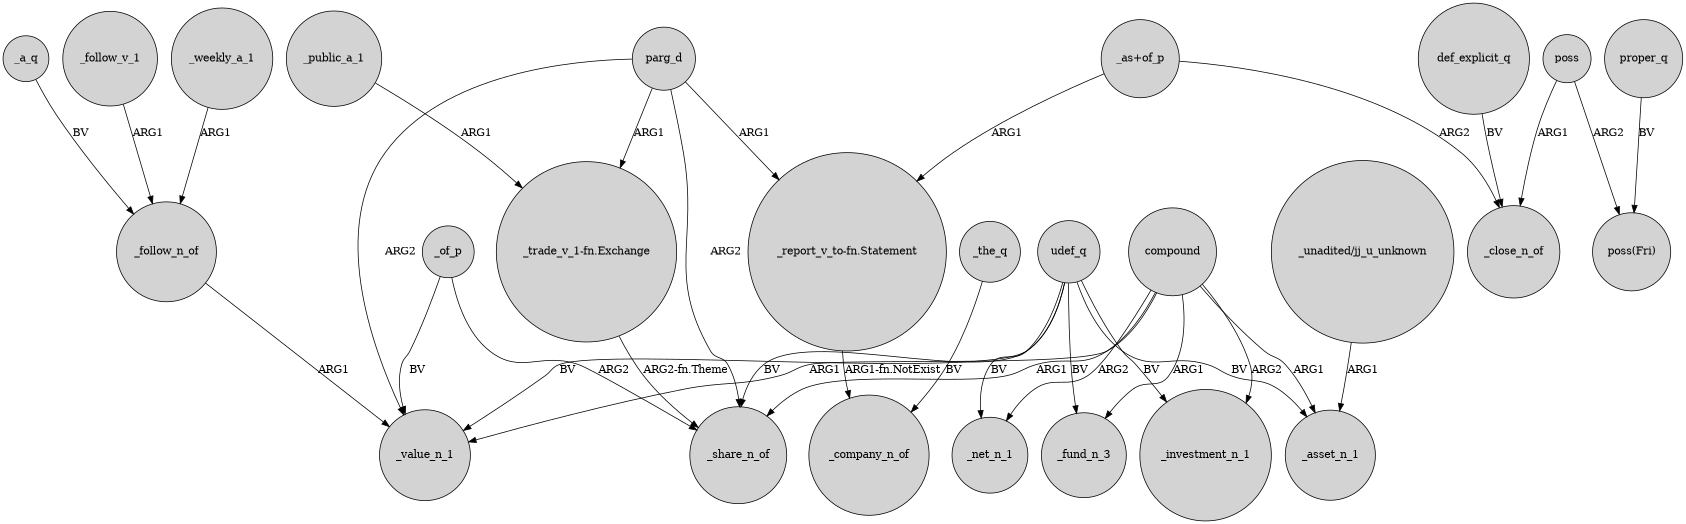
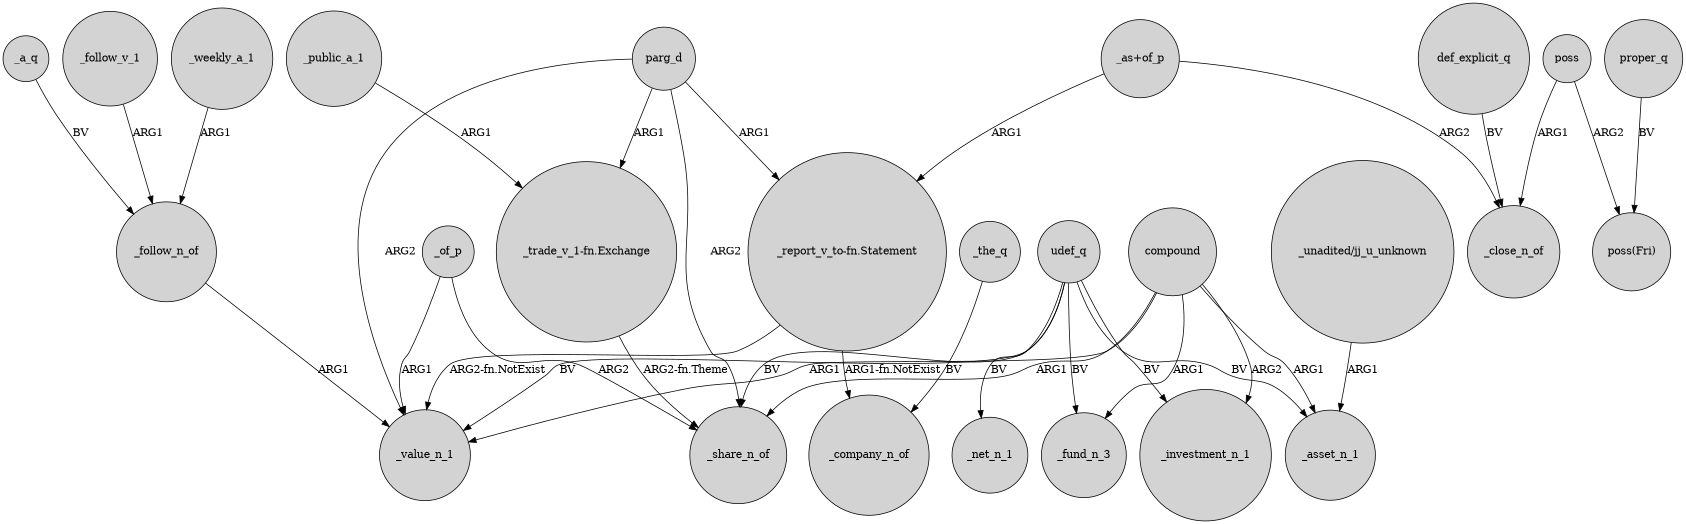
none -> (596, 355)
(417, 370) -> (417, 370)
(1094, 371) -> none
